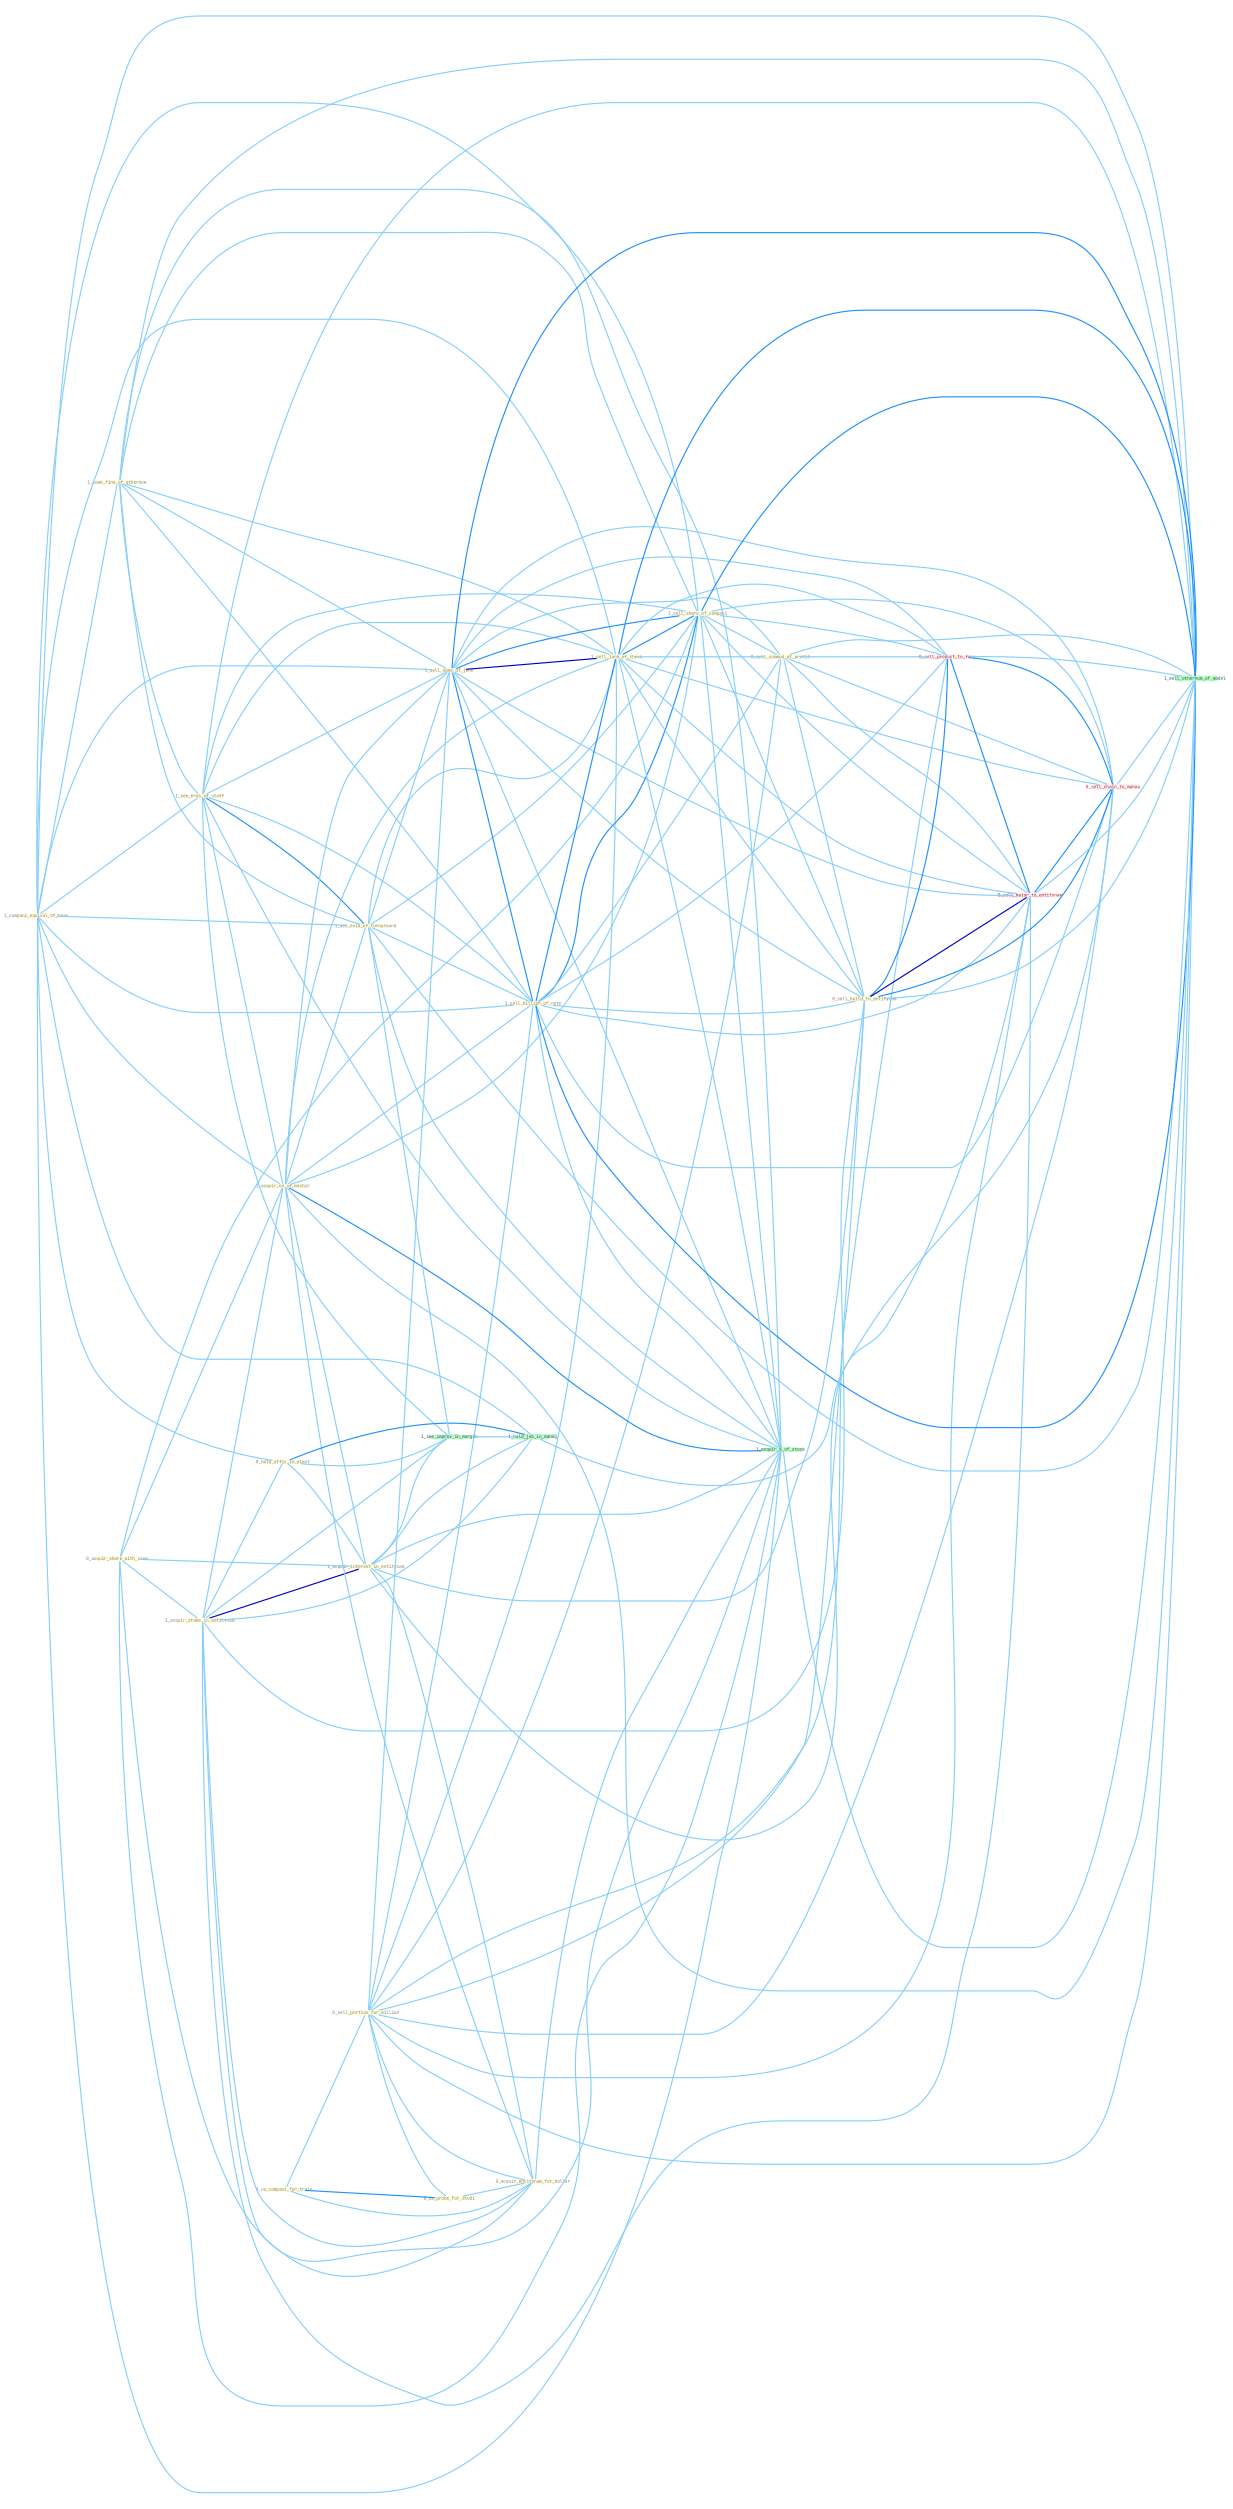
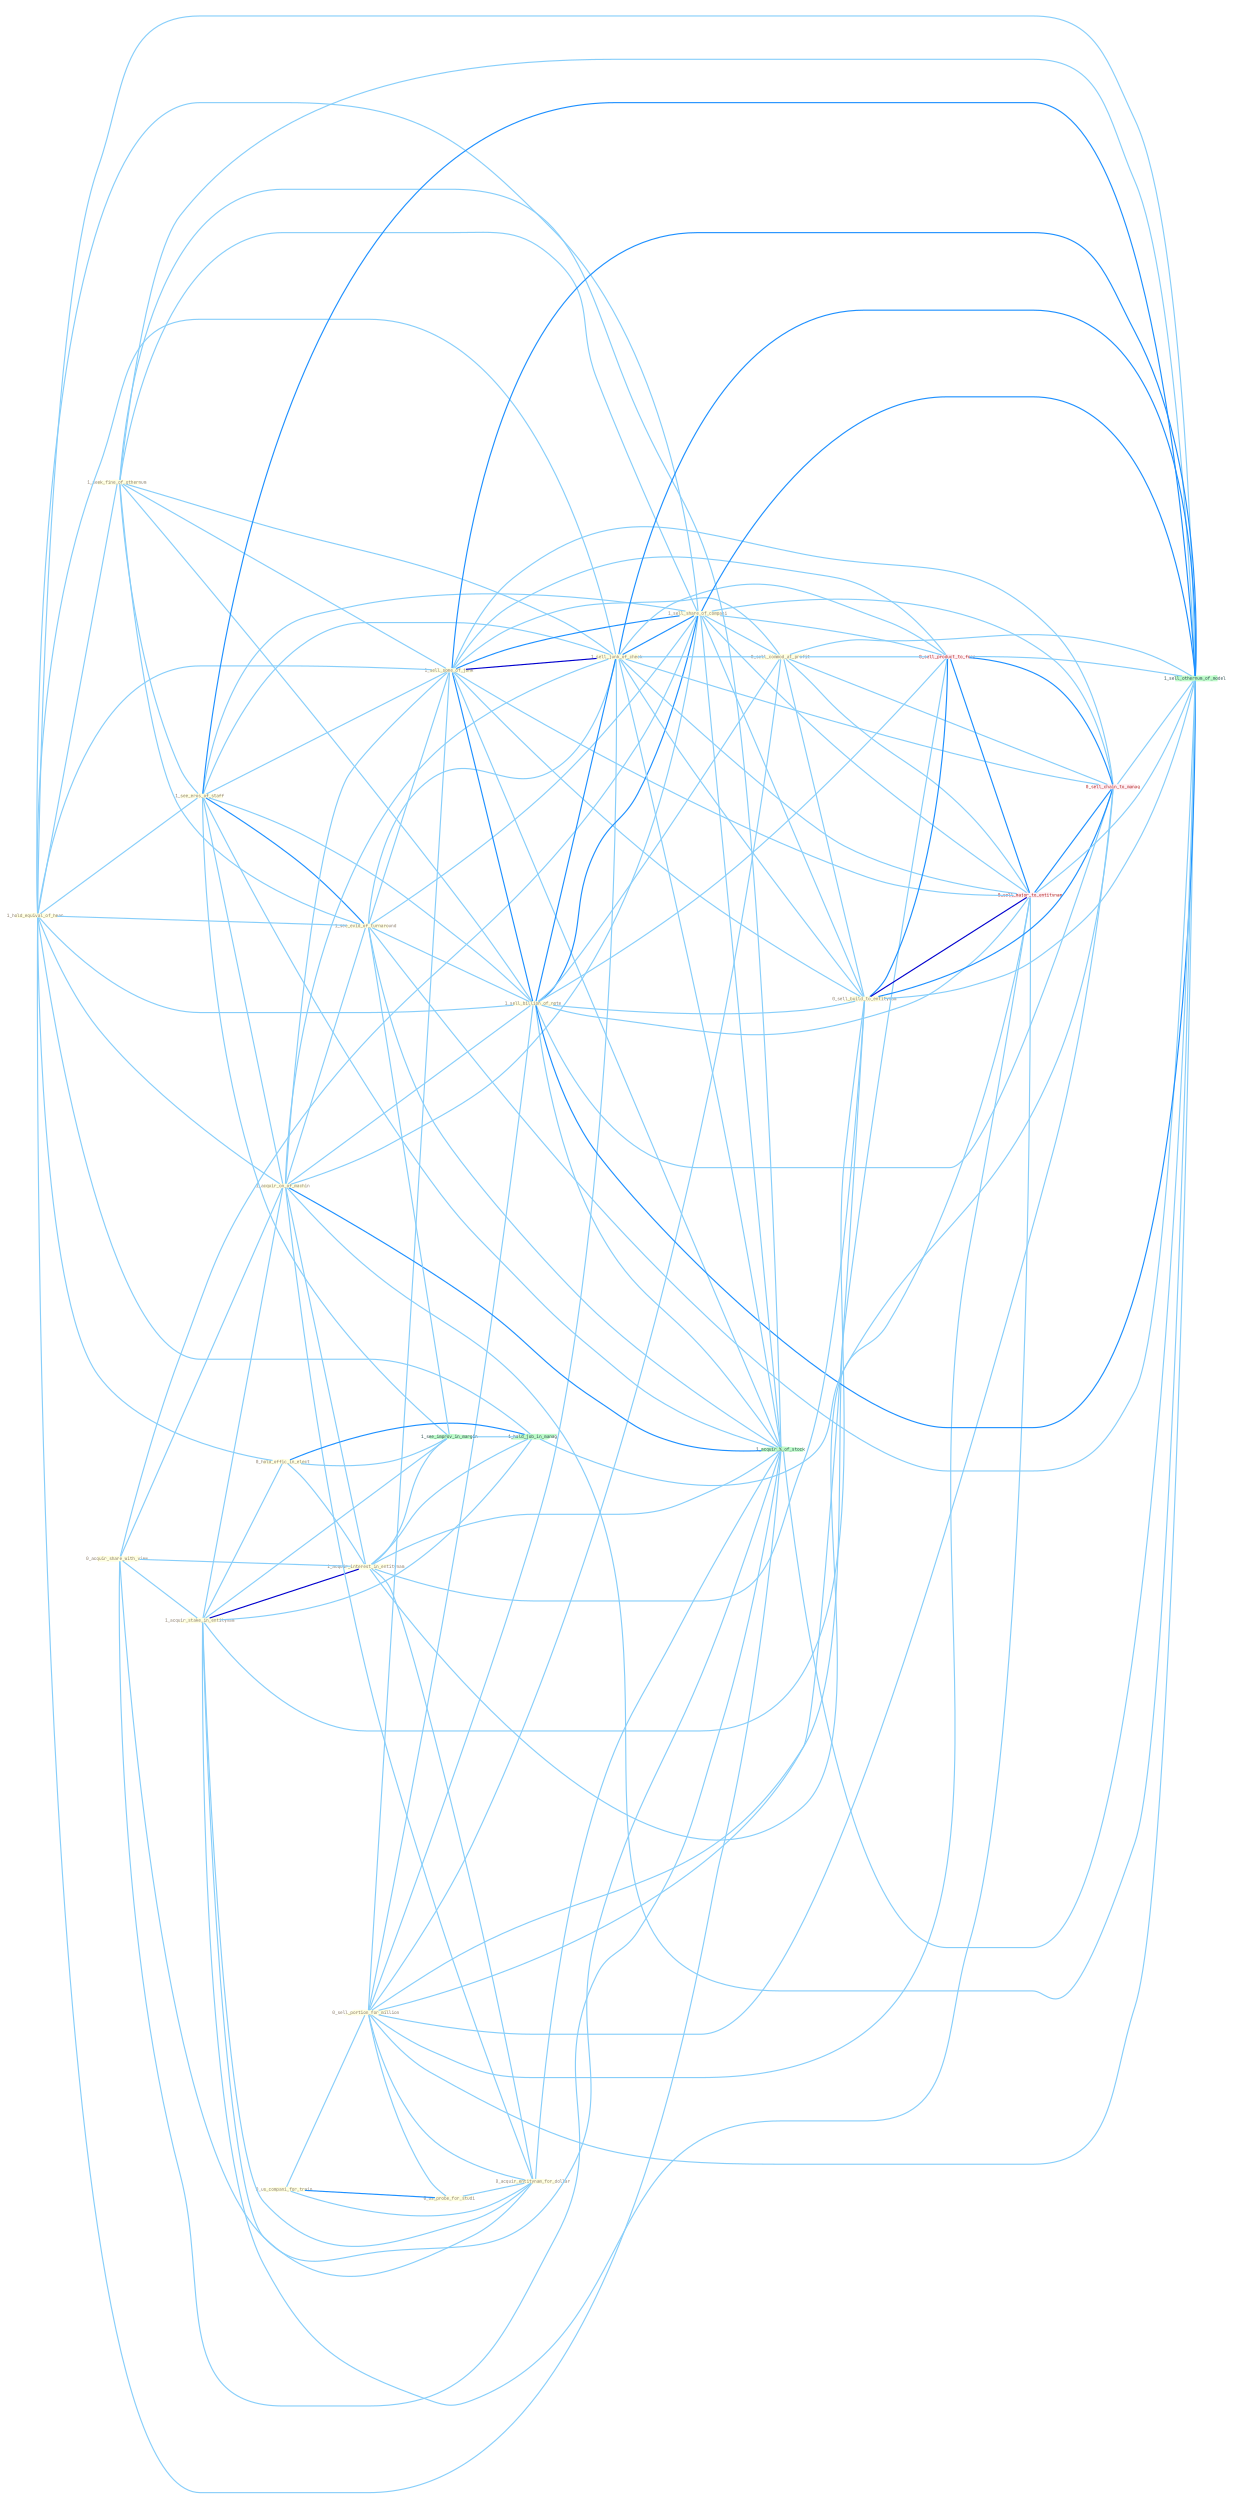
(698, 103) -> (698, 103)
(36, 916) -> (36, 916)
